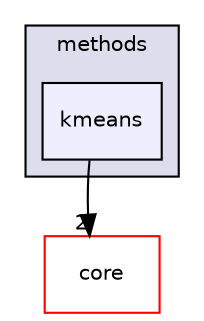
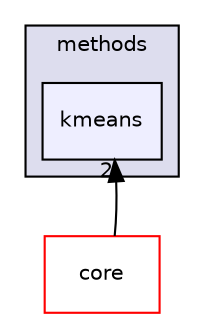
(88, 190) -> (116, 209)
